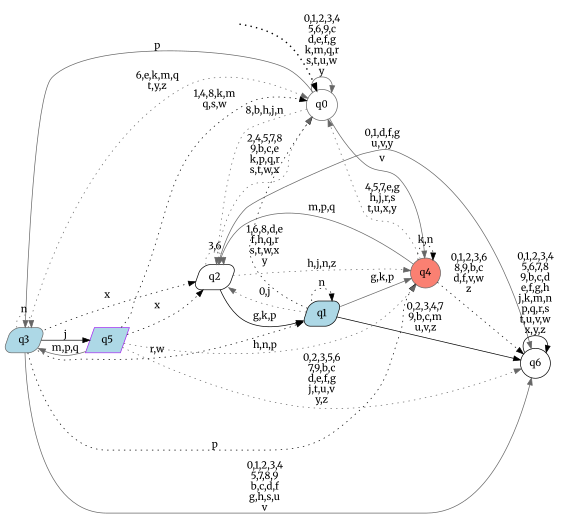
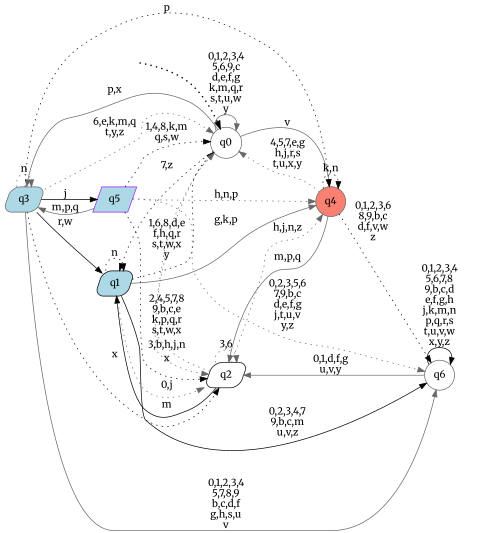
(157, 46) -> (115, 90)
(265, 111) -> (167, 345)
(402, 154) -> (338, 375)
none -> (163, 195)
(265, 316) -> (167, 405)
(168, 357) -> (66, 241)
(535, 363) -> (440, 375)
